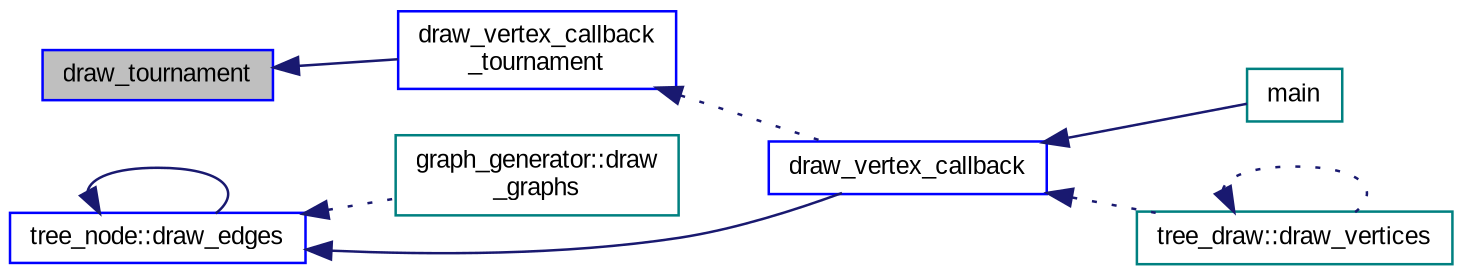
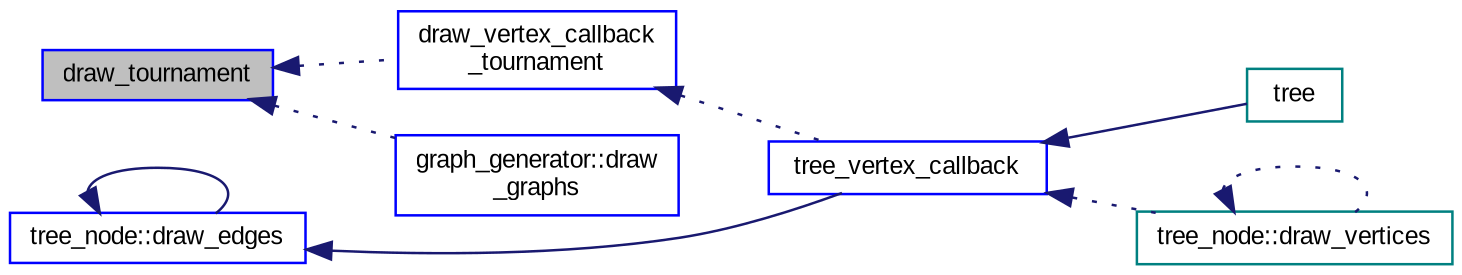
(348, 63) -> (348, 63)
(1295, 95) -> (1295, 95)
(908, 168) -> (908, 168)
(537, 175) -> (537, 175)
(361, 204) -> (335, 122)
(1295, 238) -> (1295, 238)
